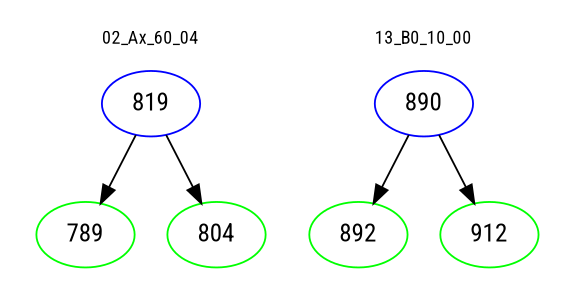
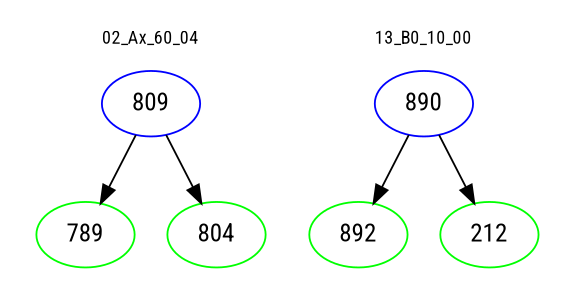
(151, 104) -> (151, 104)
(489, 235) -> (489, 235)
